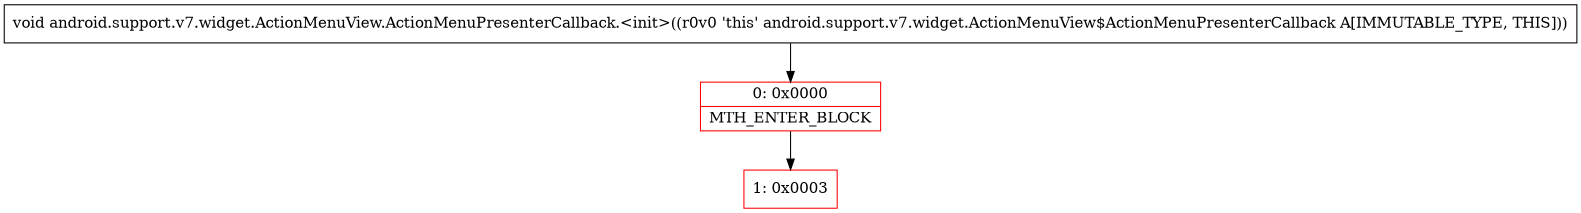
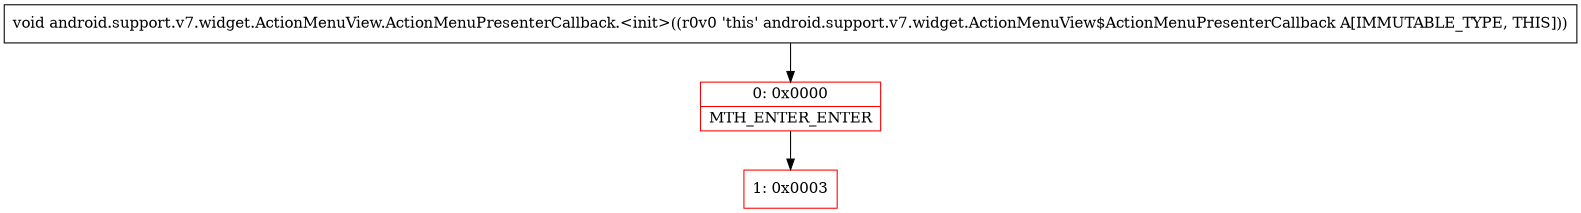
(791, 118) -> (791, 118)
